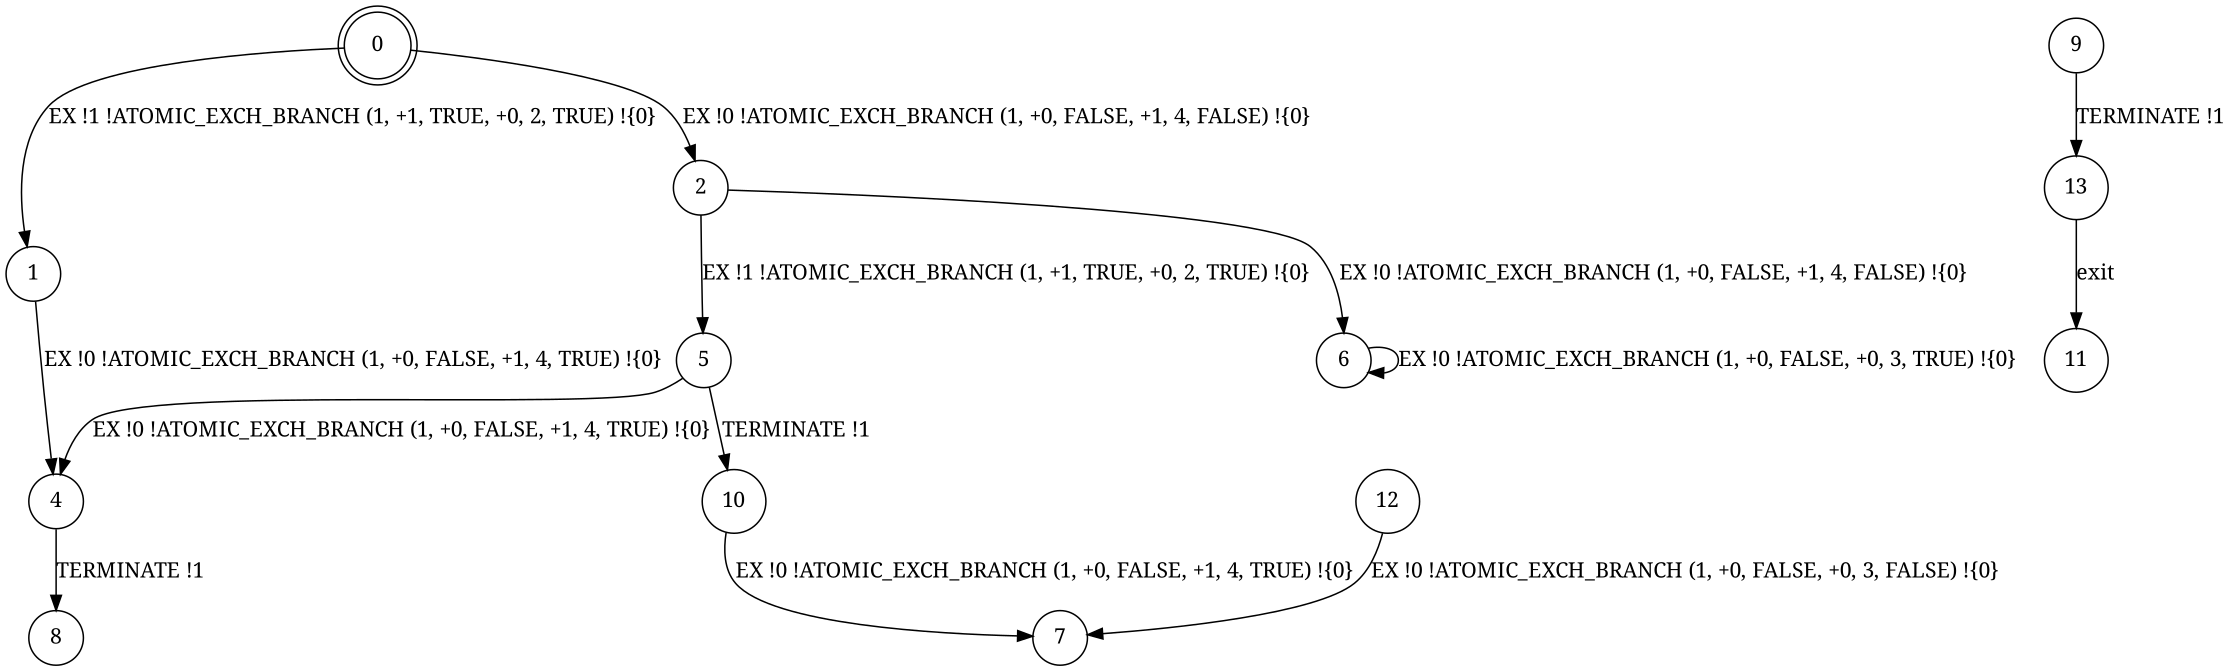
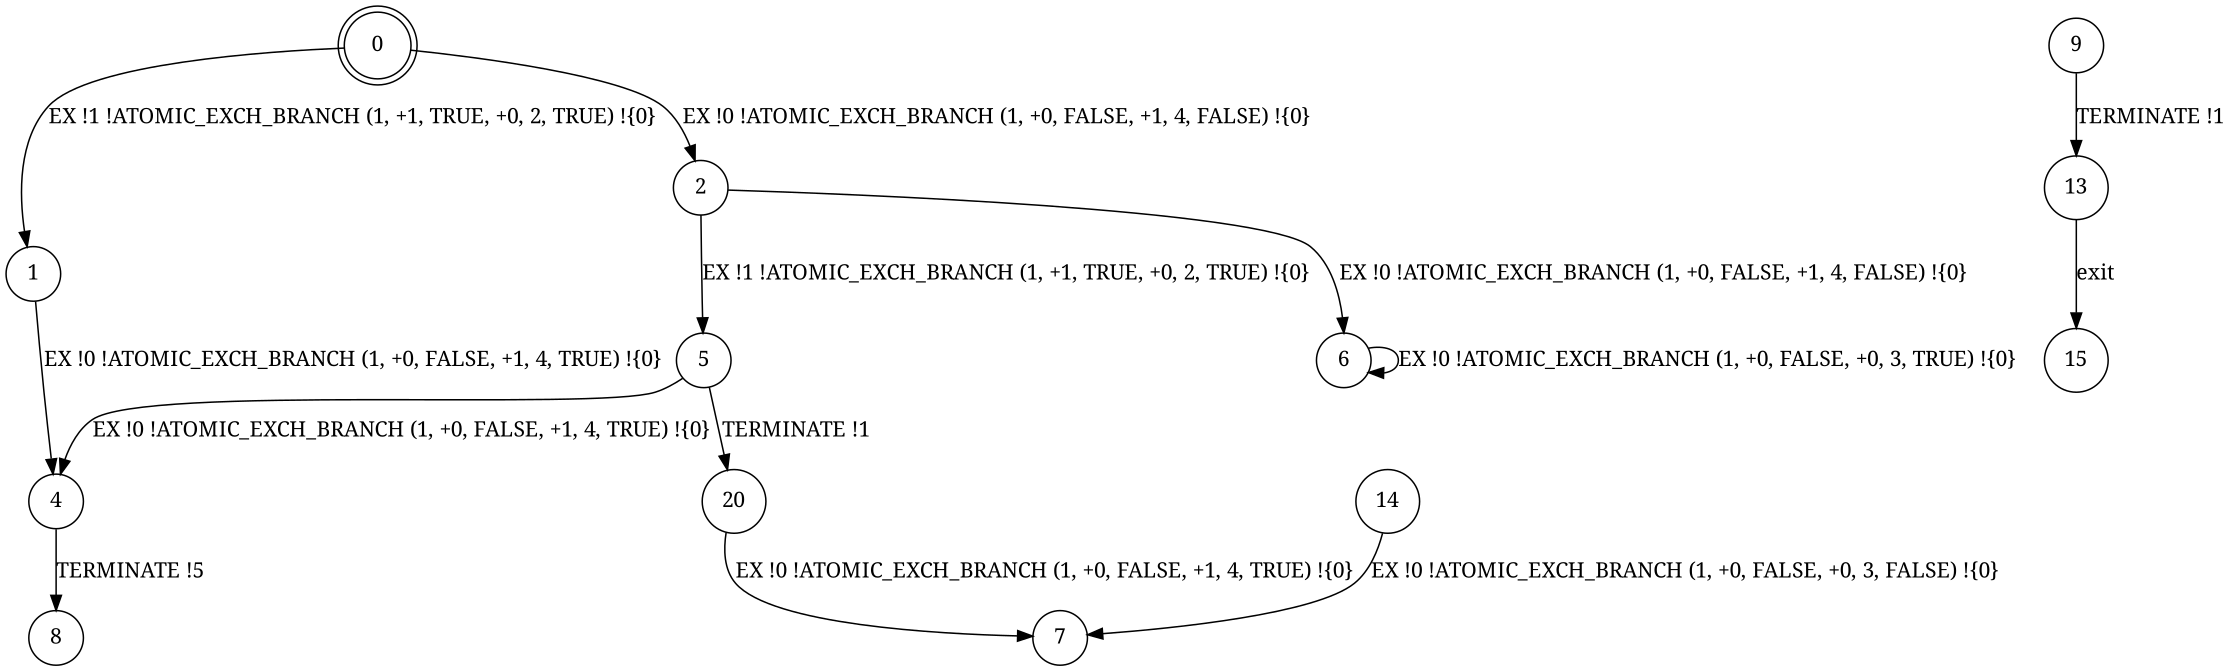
(2076, 360) -> (2076, 360)
(734, 501) -> (734, 501)
(1388, 501) -> (1388, 501)
(130, 572) -> (130, 572)
